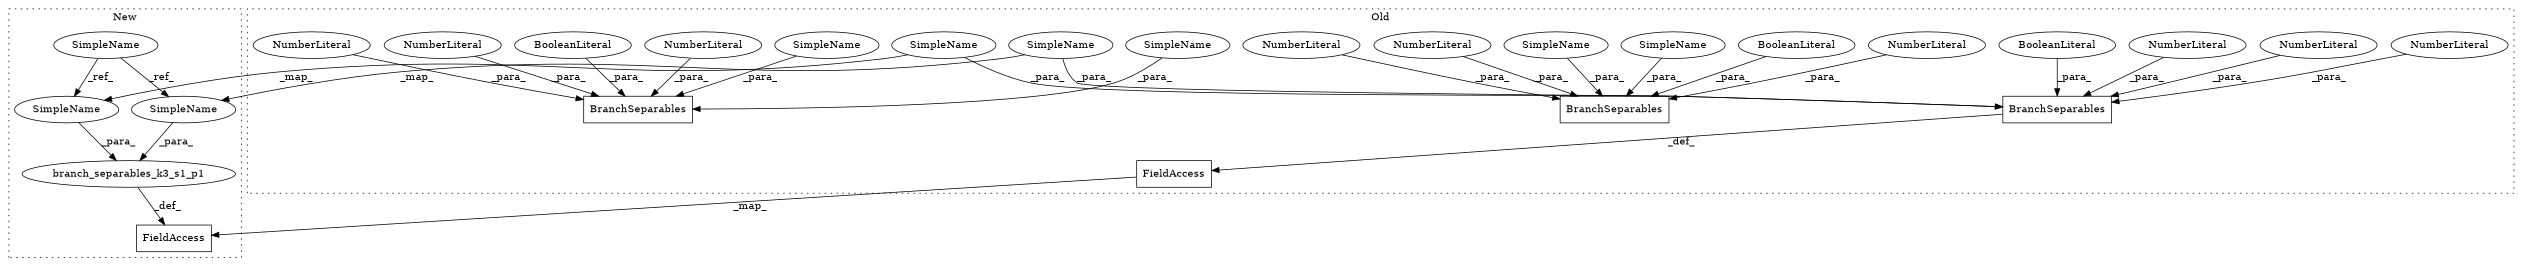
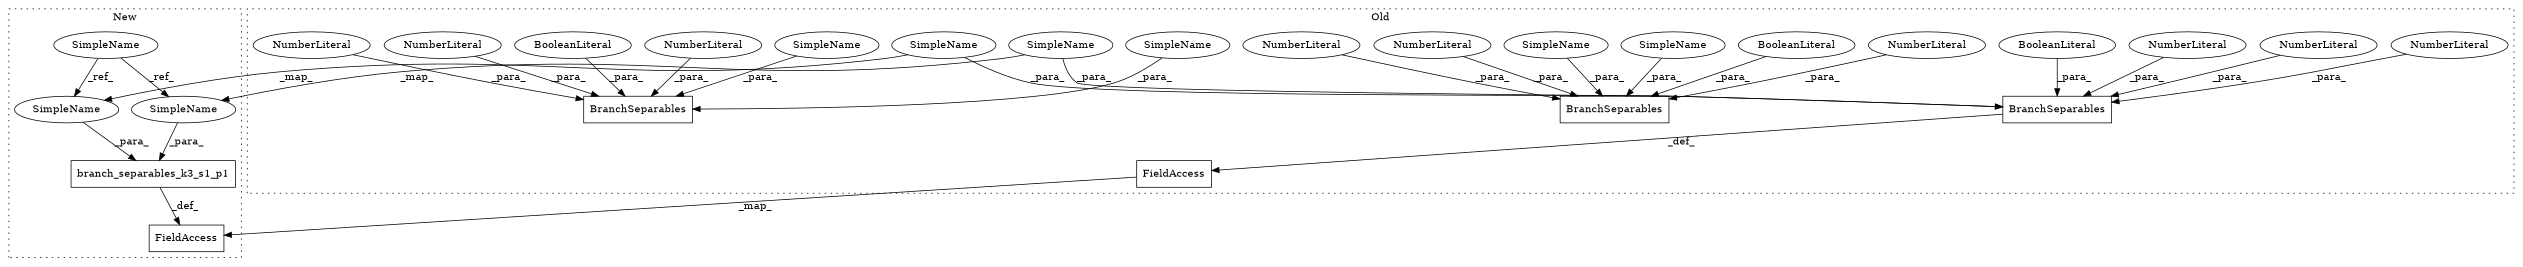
(129, 174) -> (153, 174)
